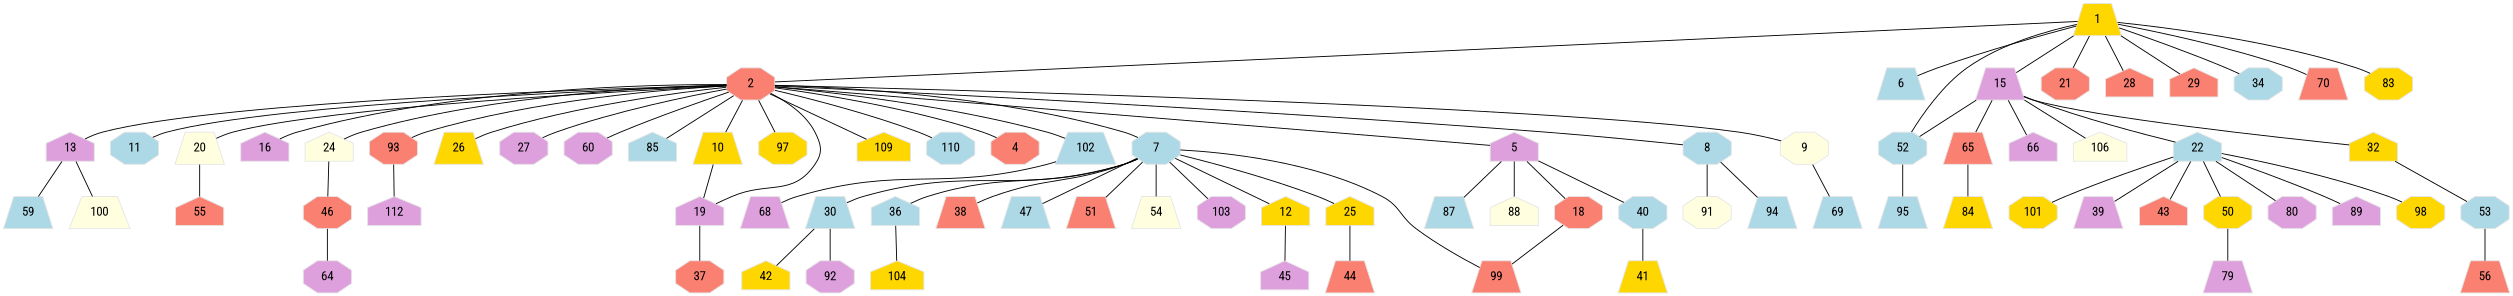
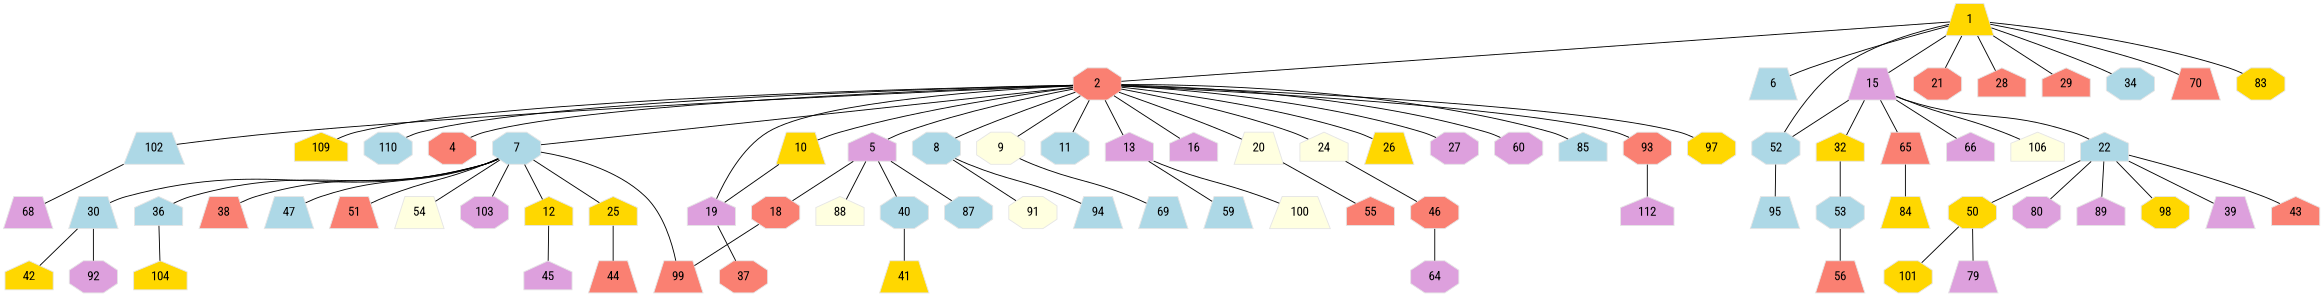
(2112, 178) -> (1940, 245)
(1449, 213) -> (969, 213)
